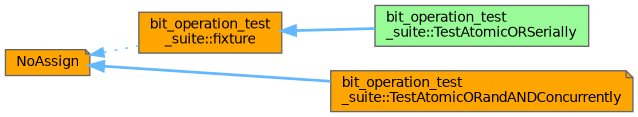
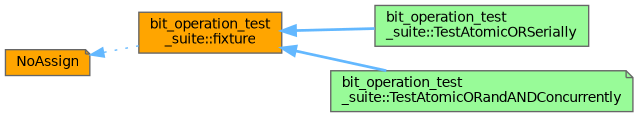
(217, 74) -> (341, 61)
(482, 91) -> (482, 91)
